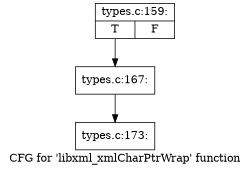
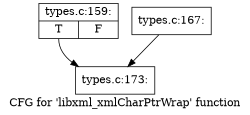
(115, 49) -> (63, 52)
